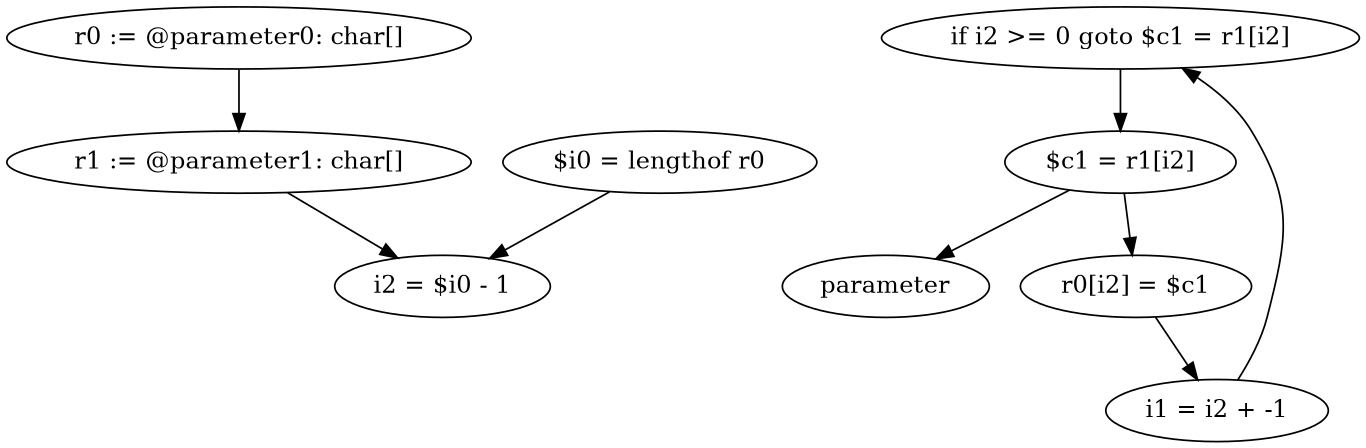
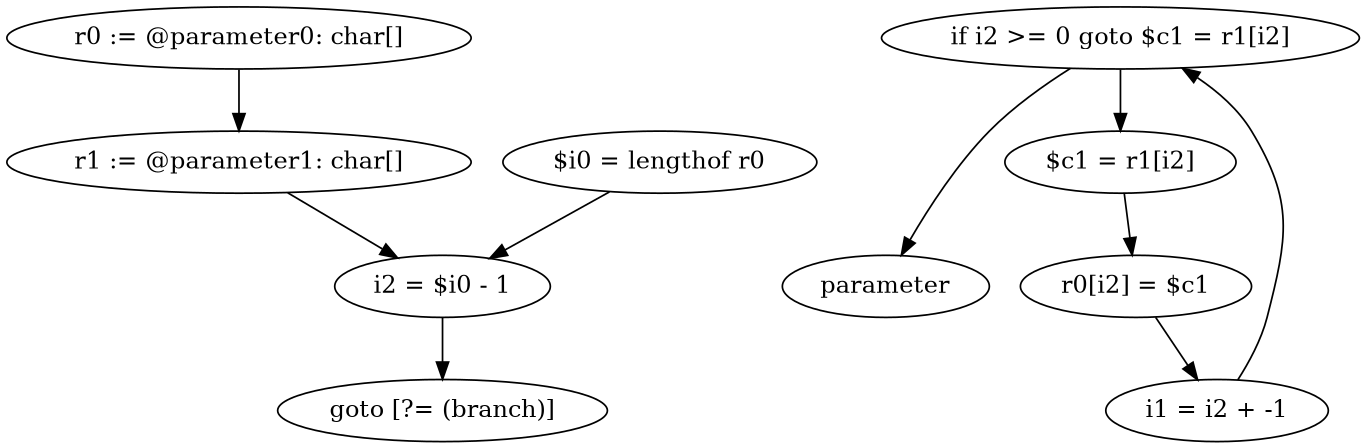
(1010, 221) -> (978, 143)
none -> (443, 411)
